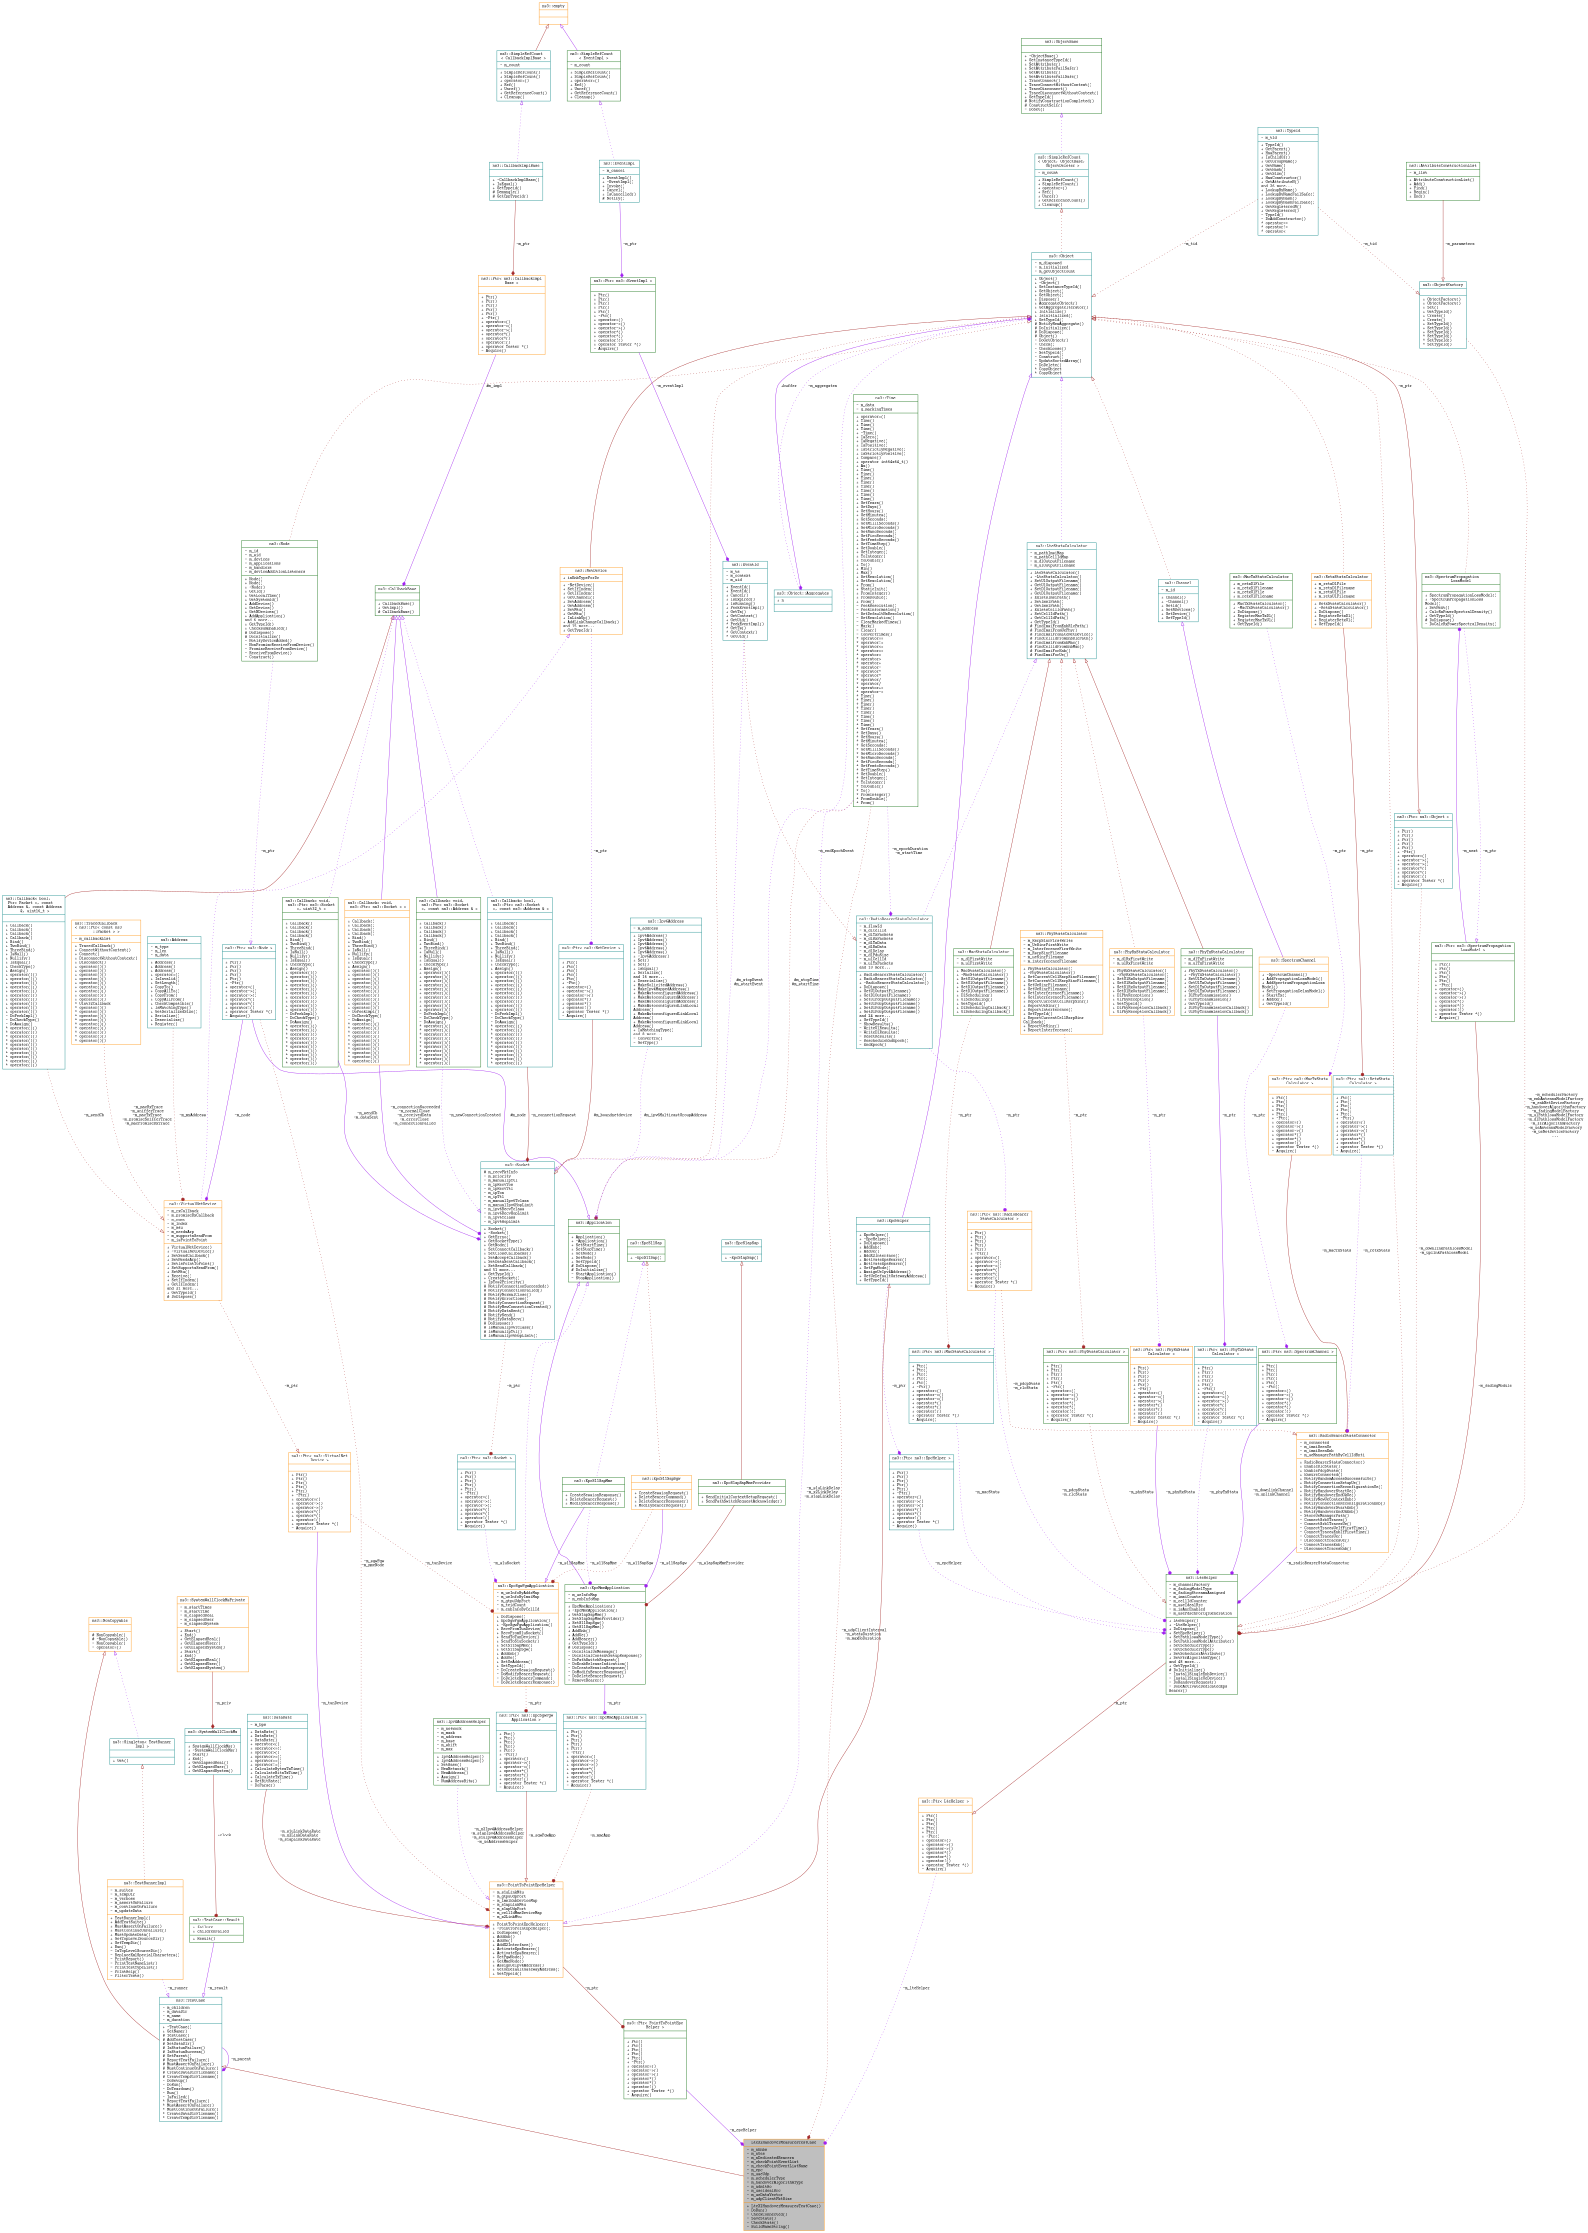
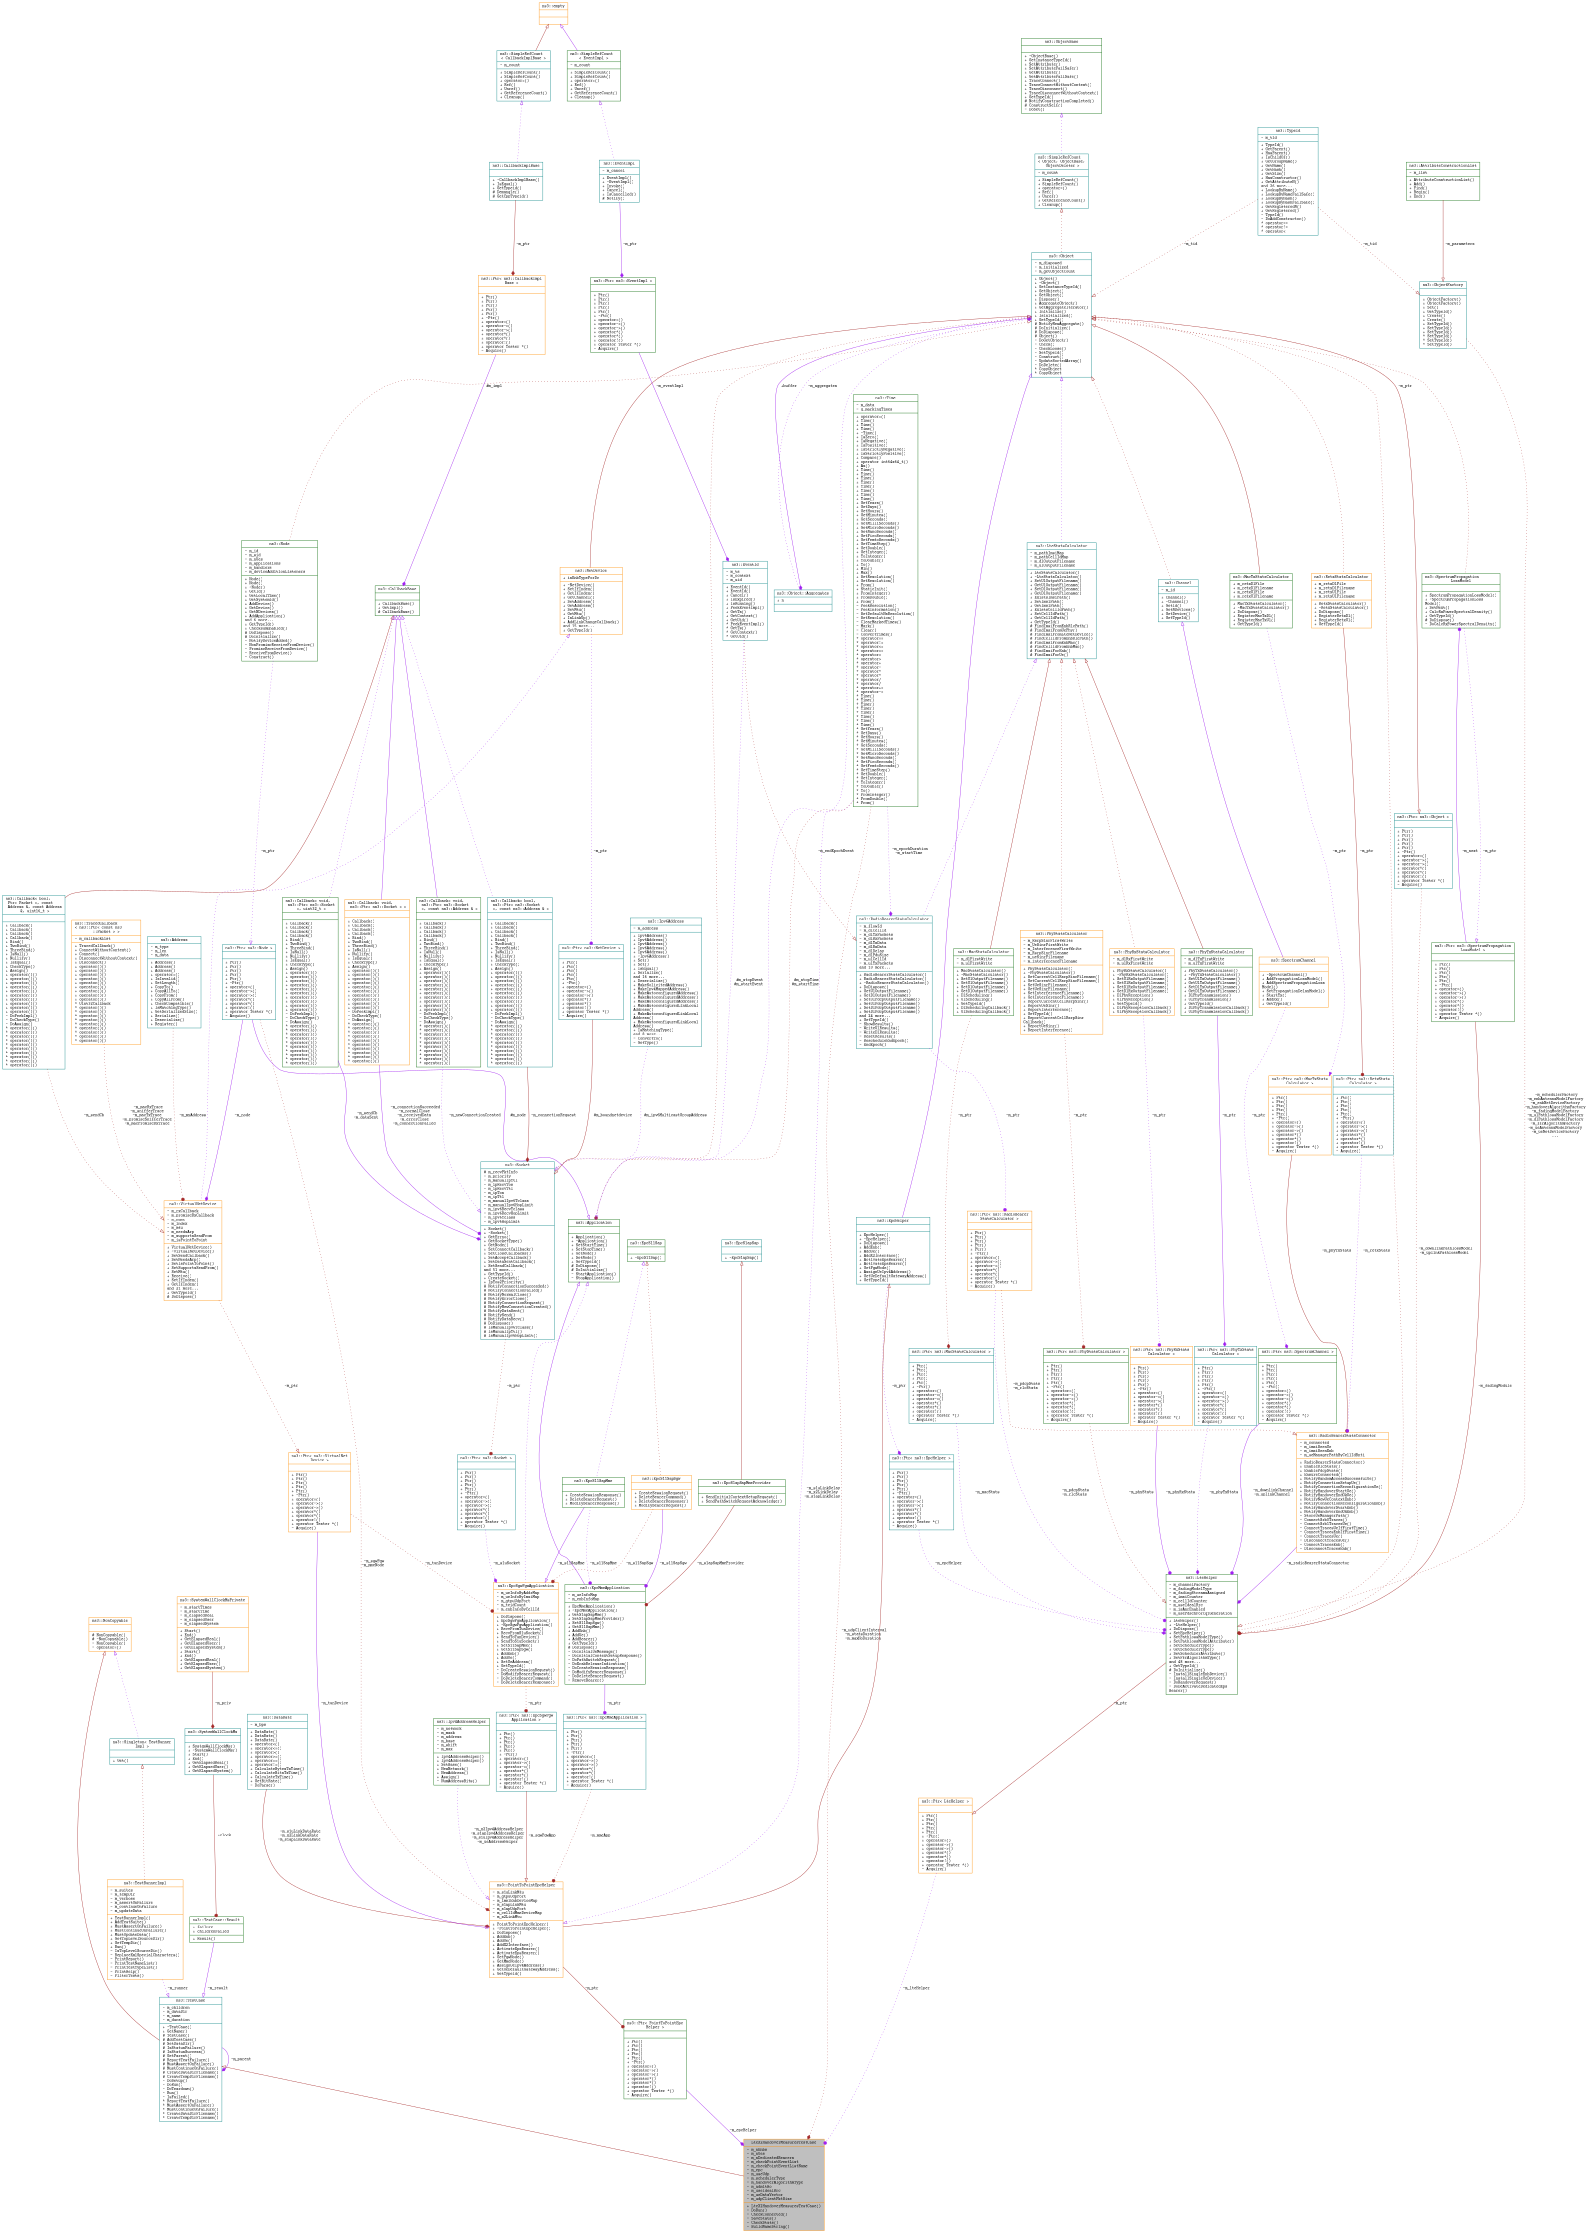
none -> (1219, 421)
(257, 559) -> (254, 559)
(1336, 1251) -> (1336, 1251)
